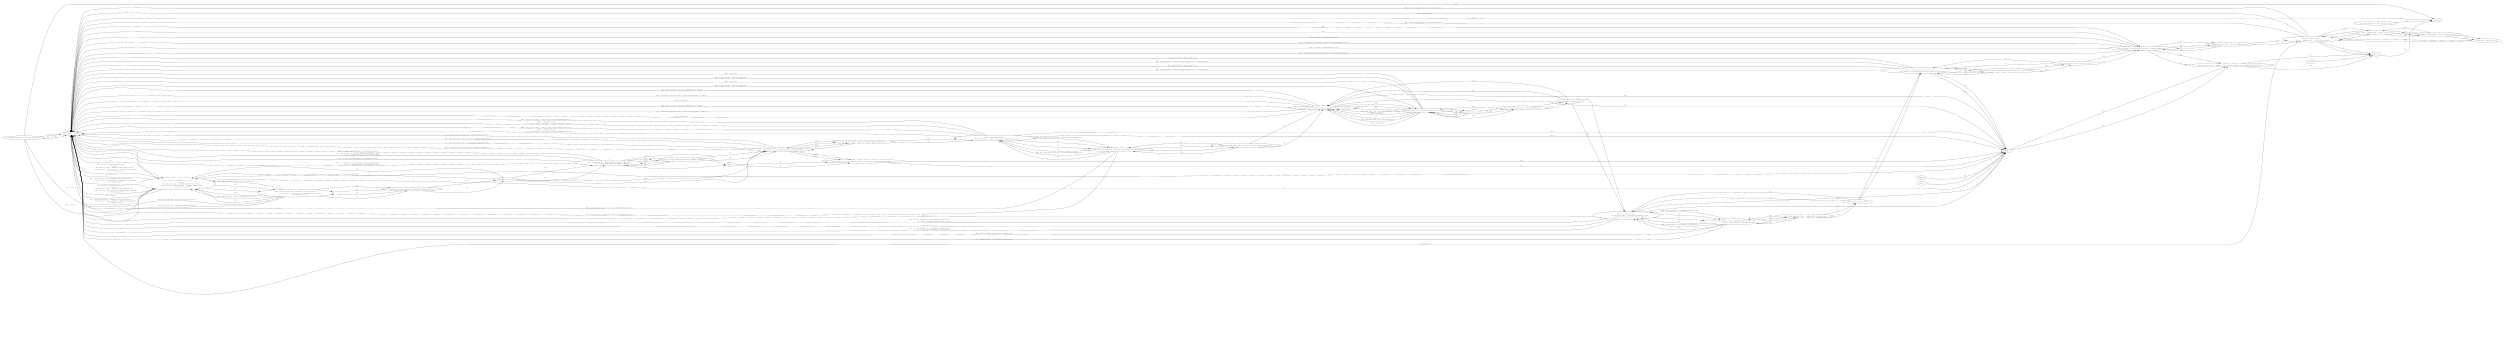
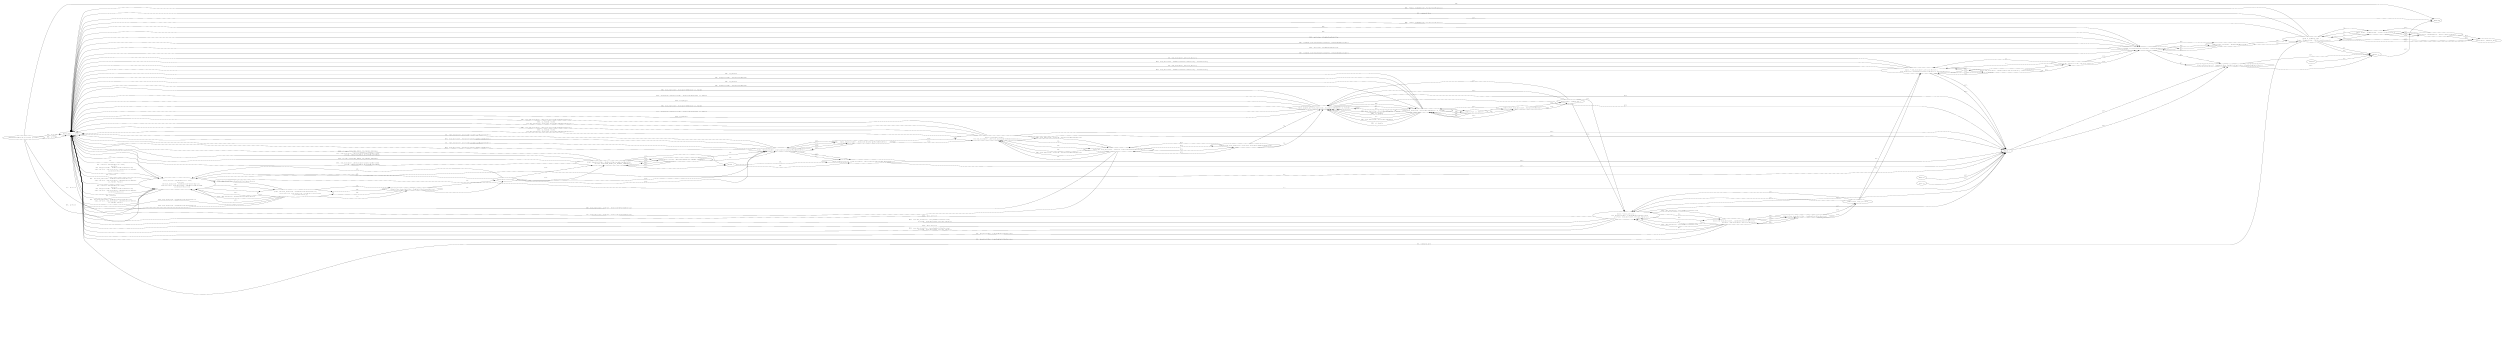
(2376, 23) -> none
